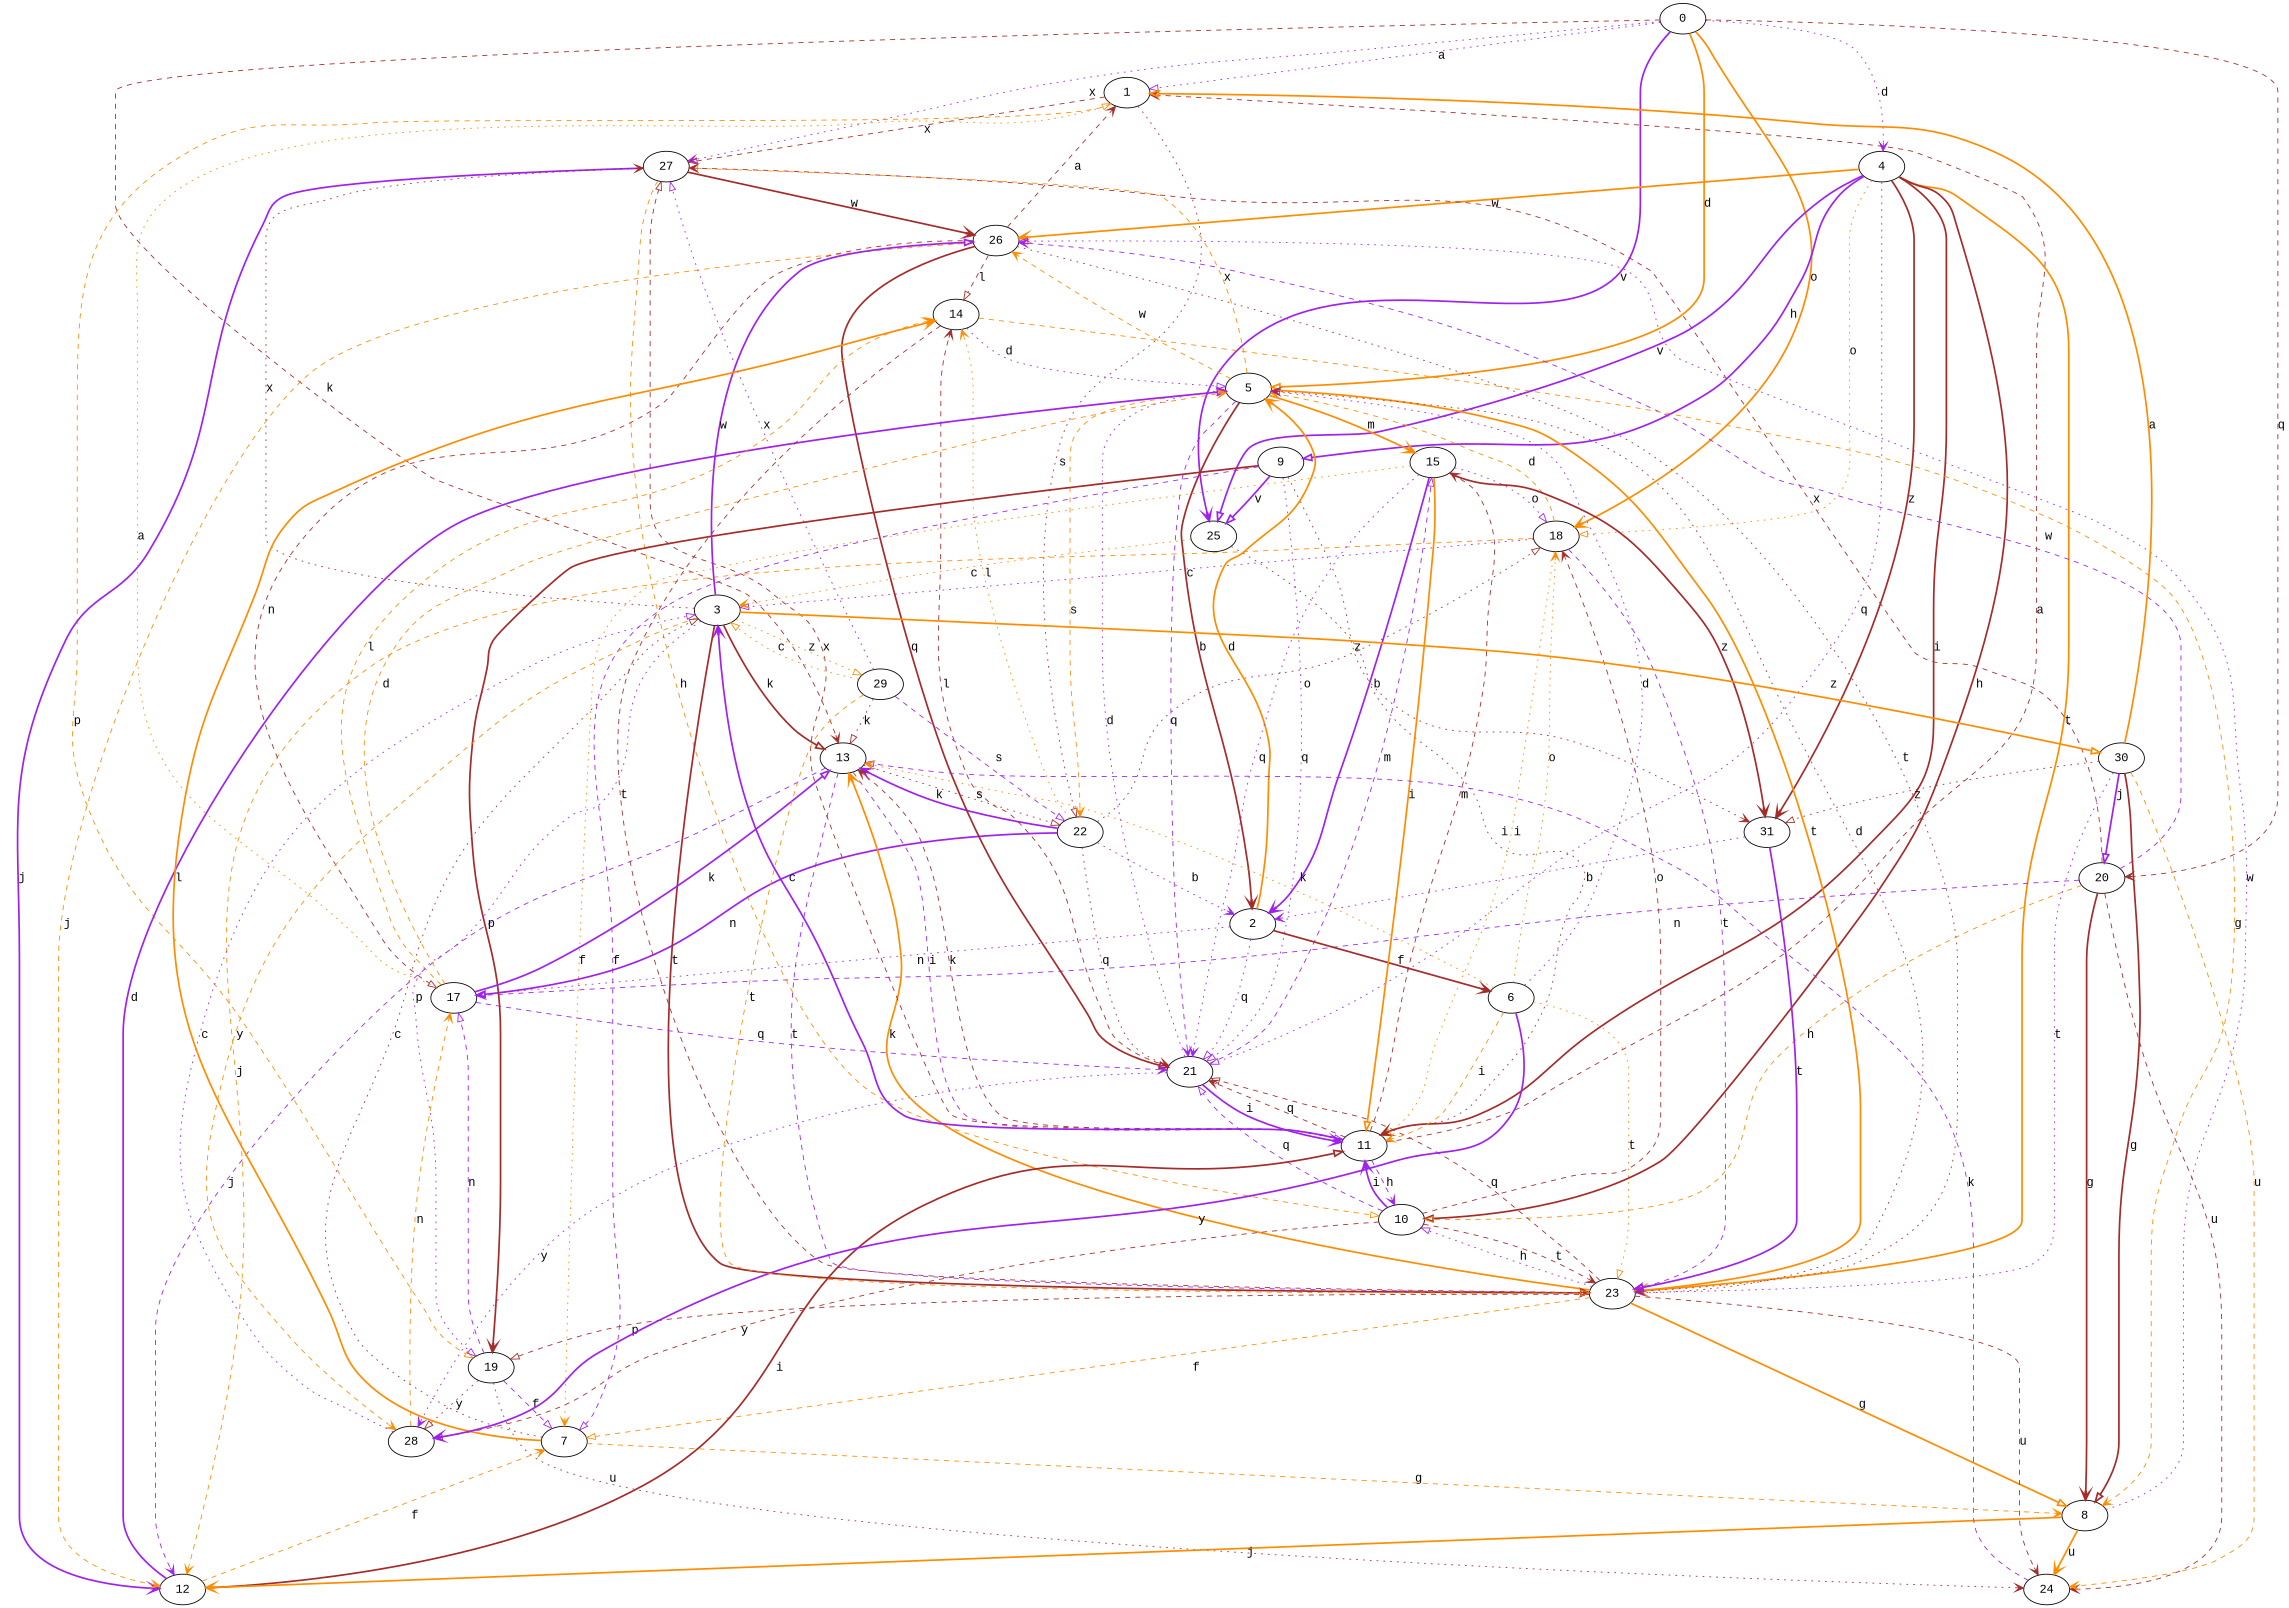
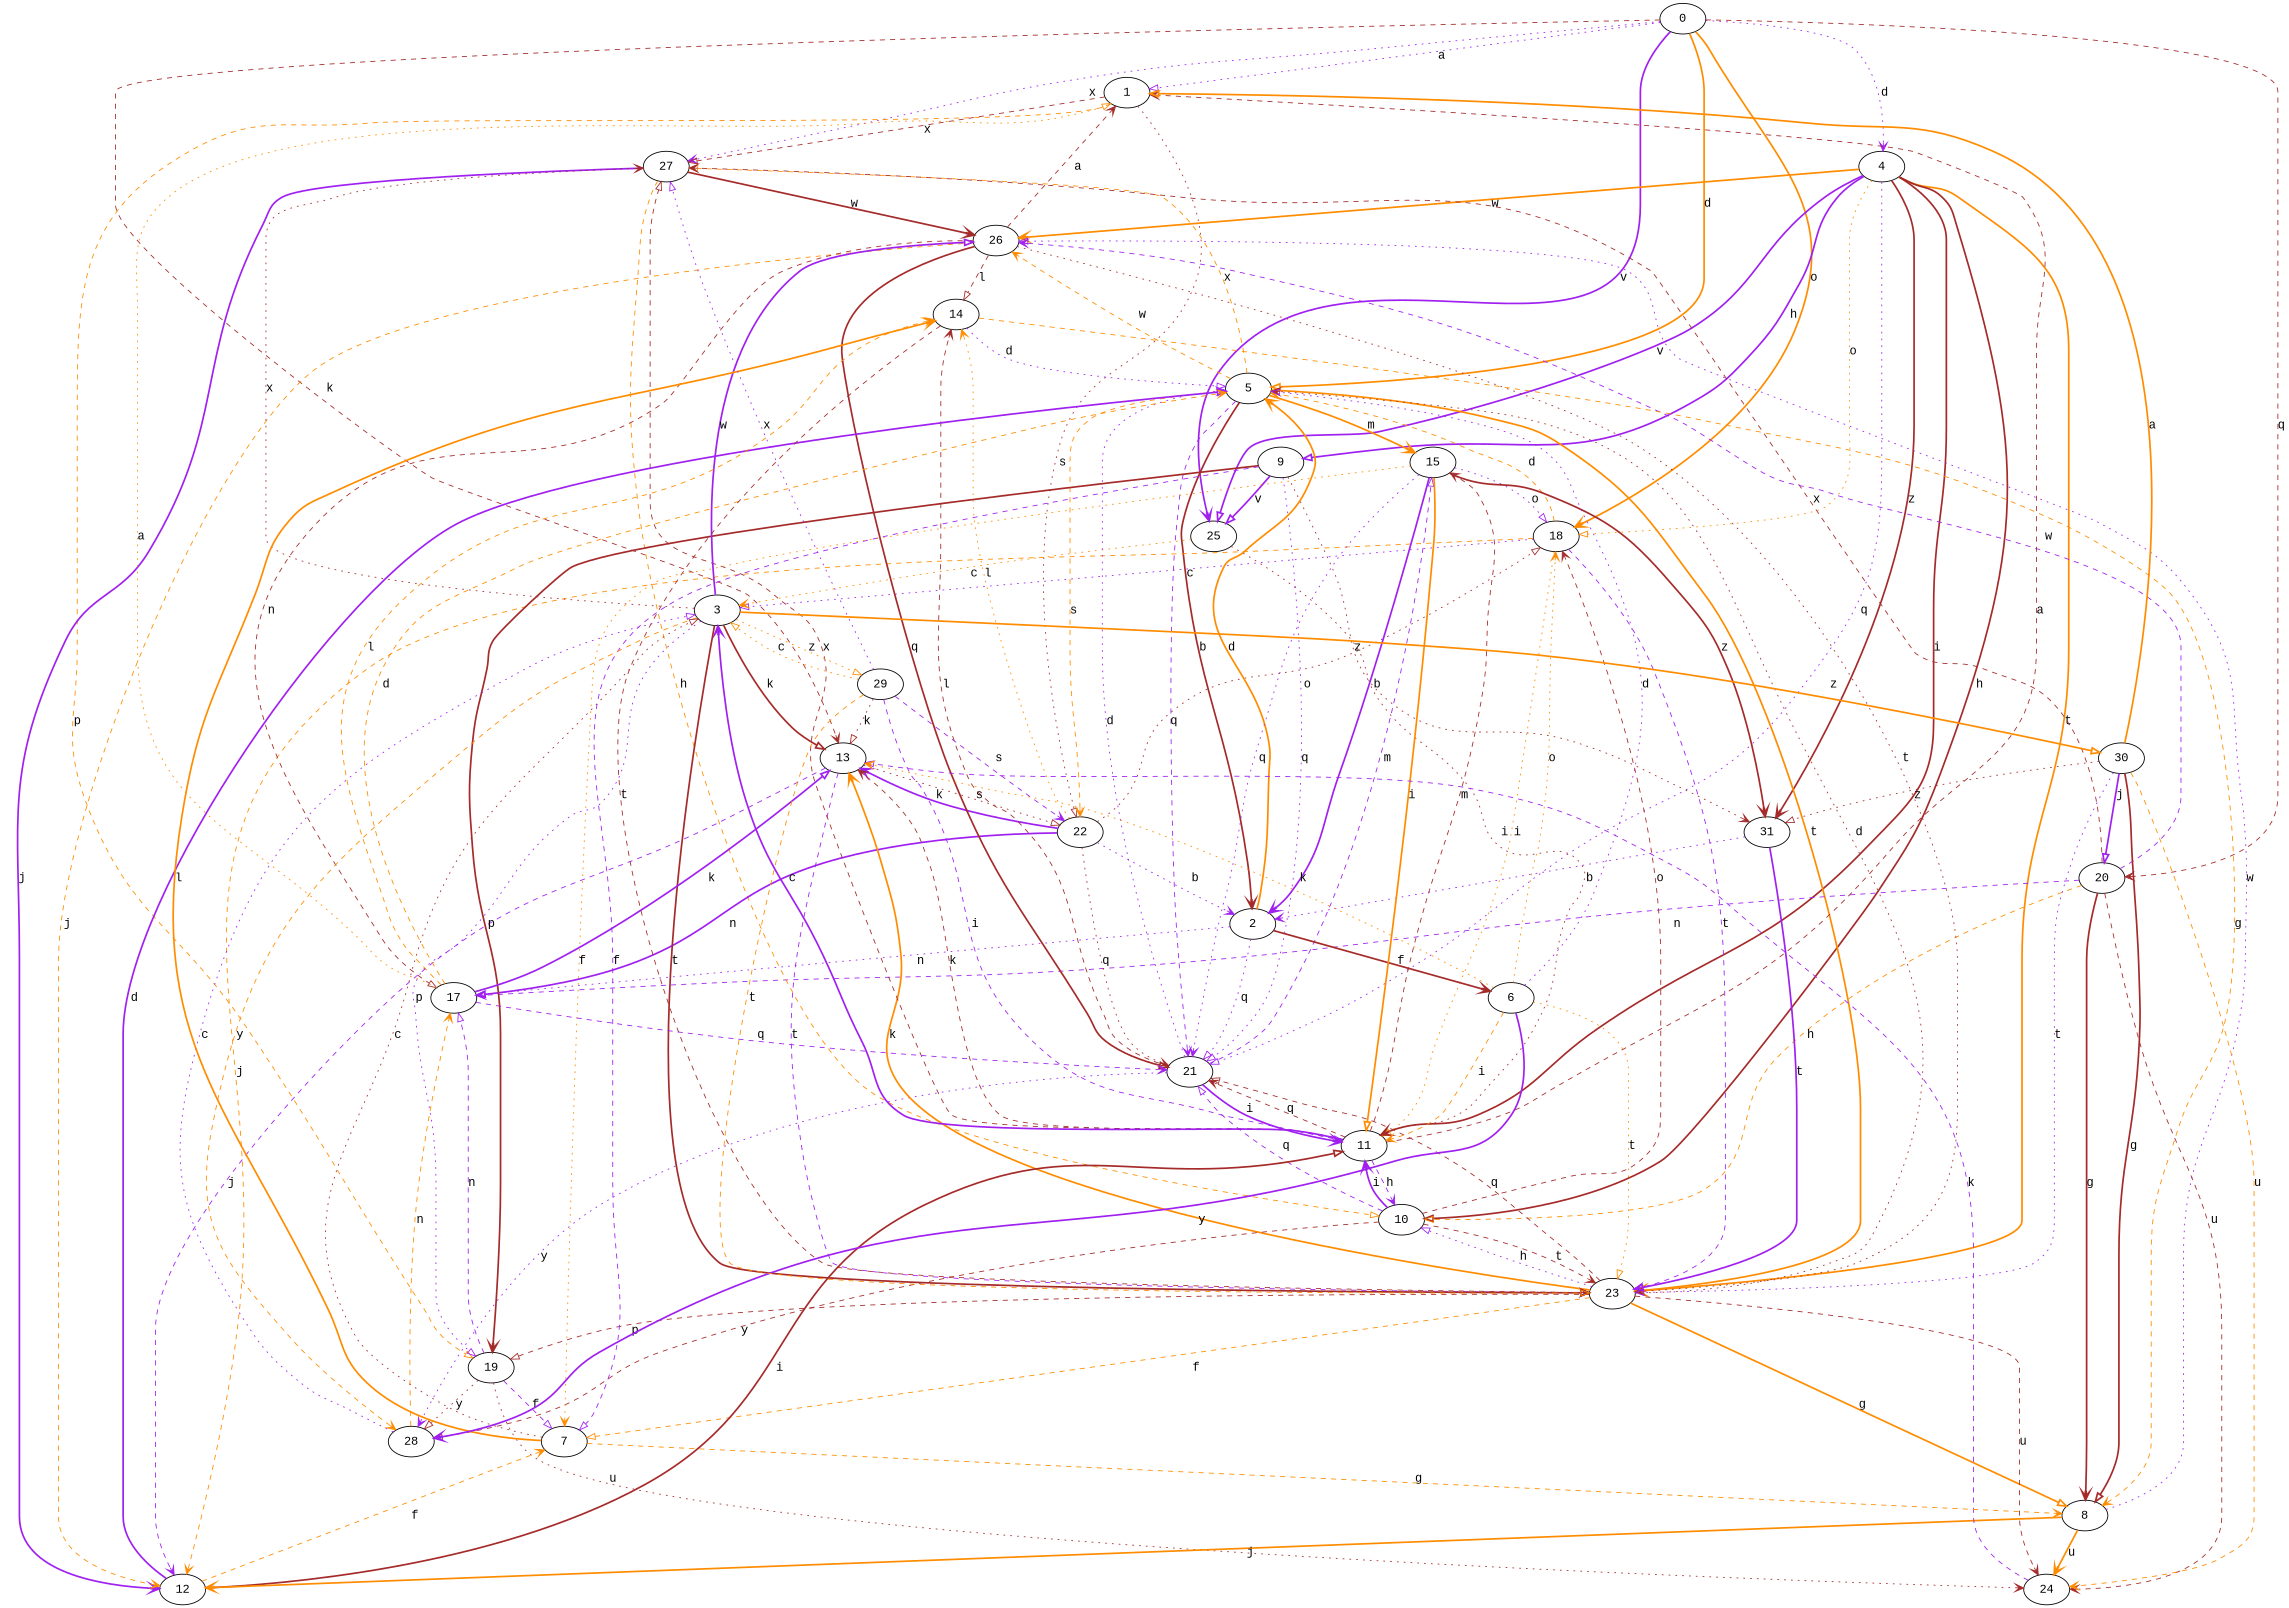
(976, 757) -> (976, 757)
(955, 1101) -> (1014, 1020)
